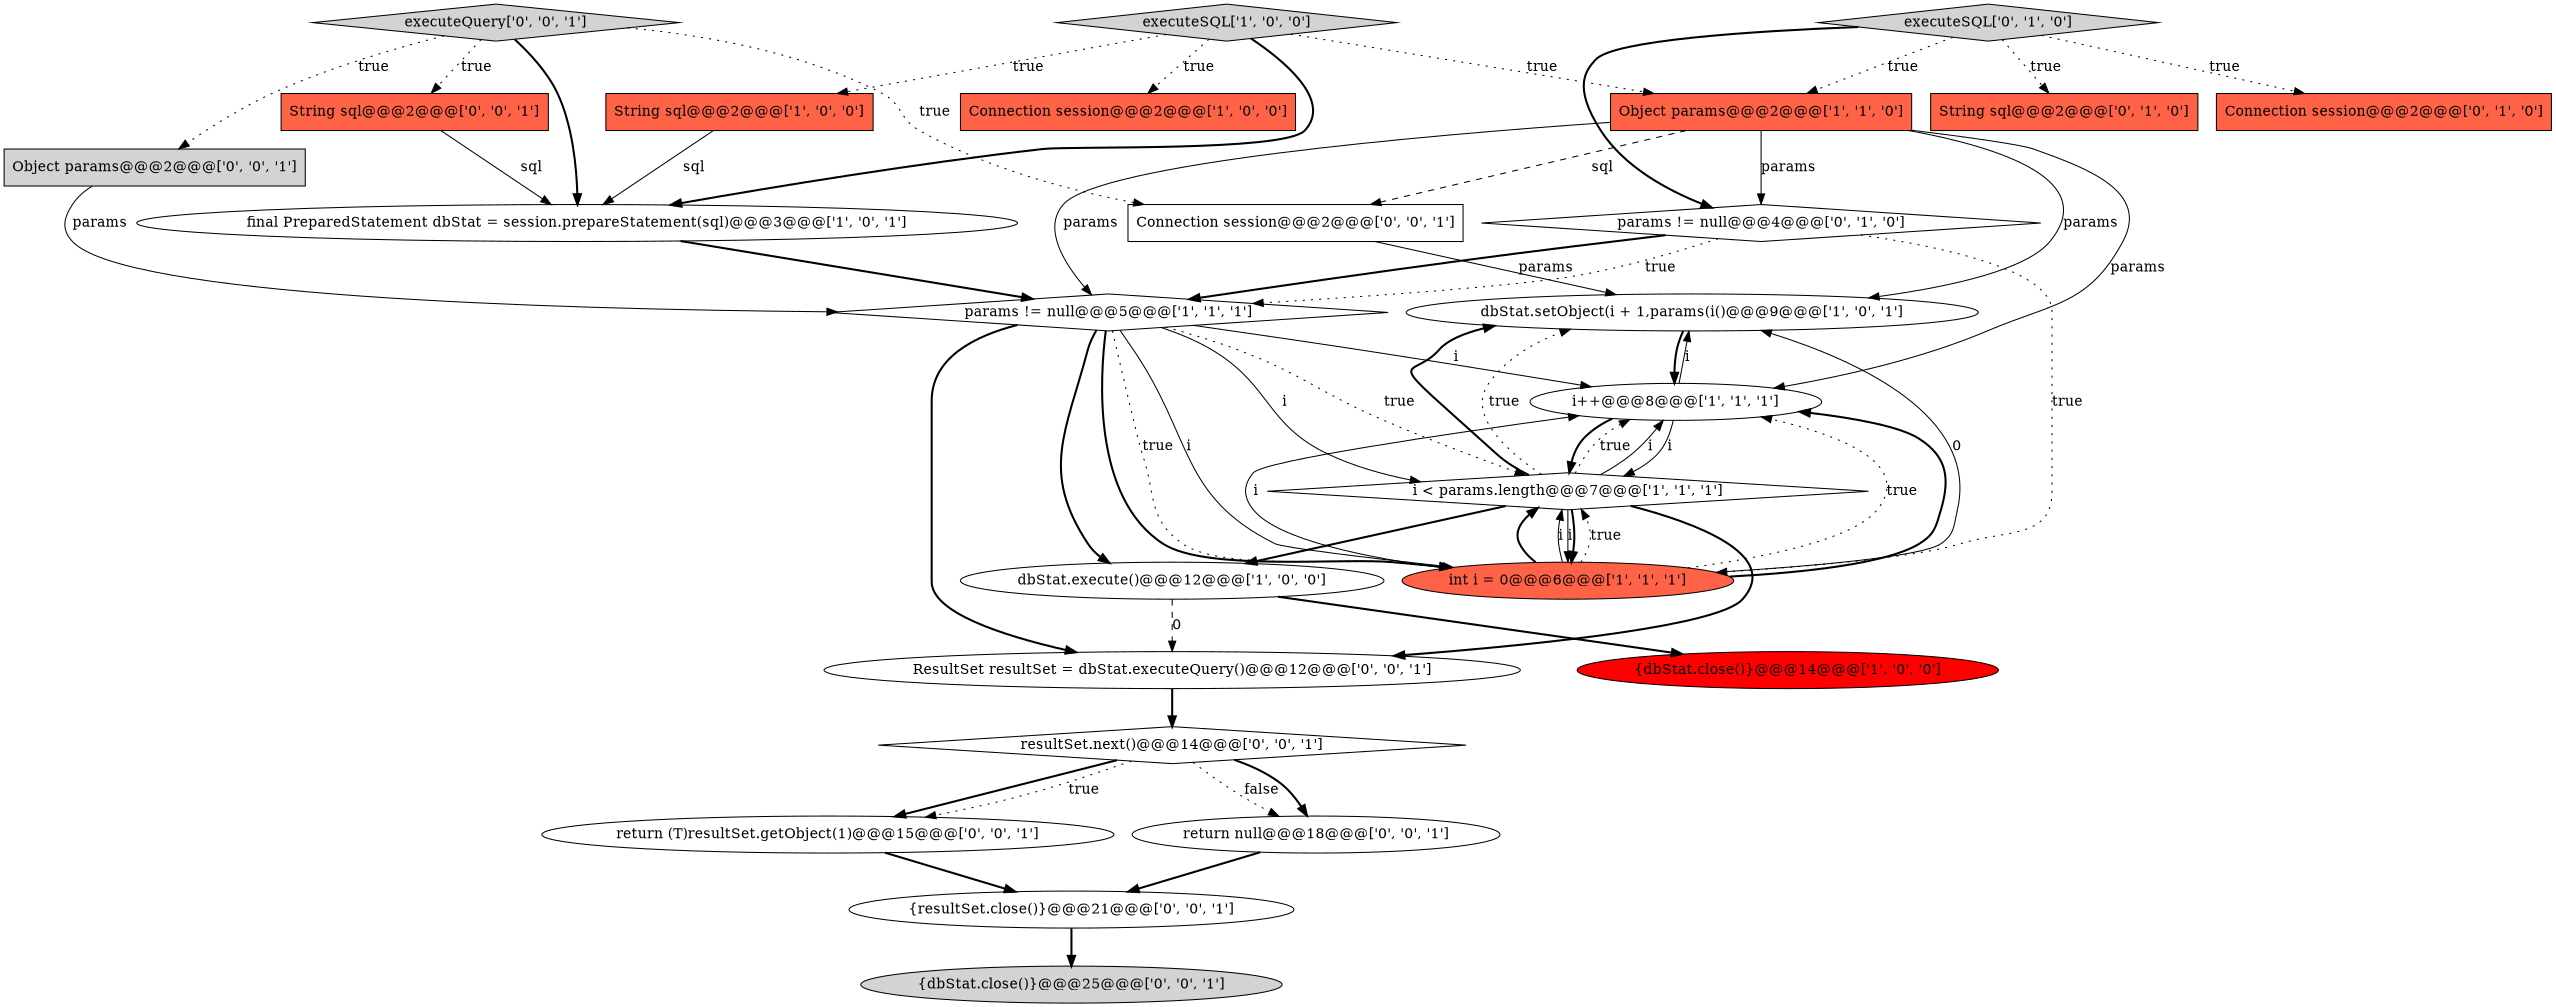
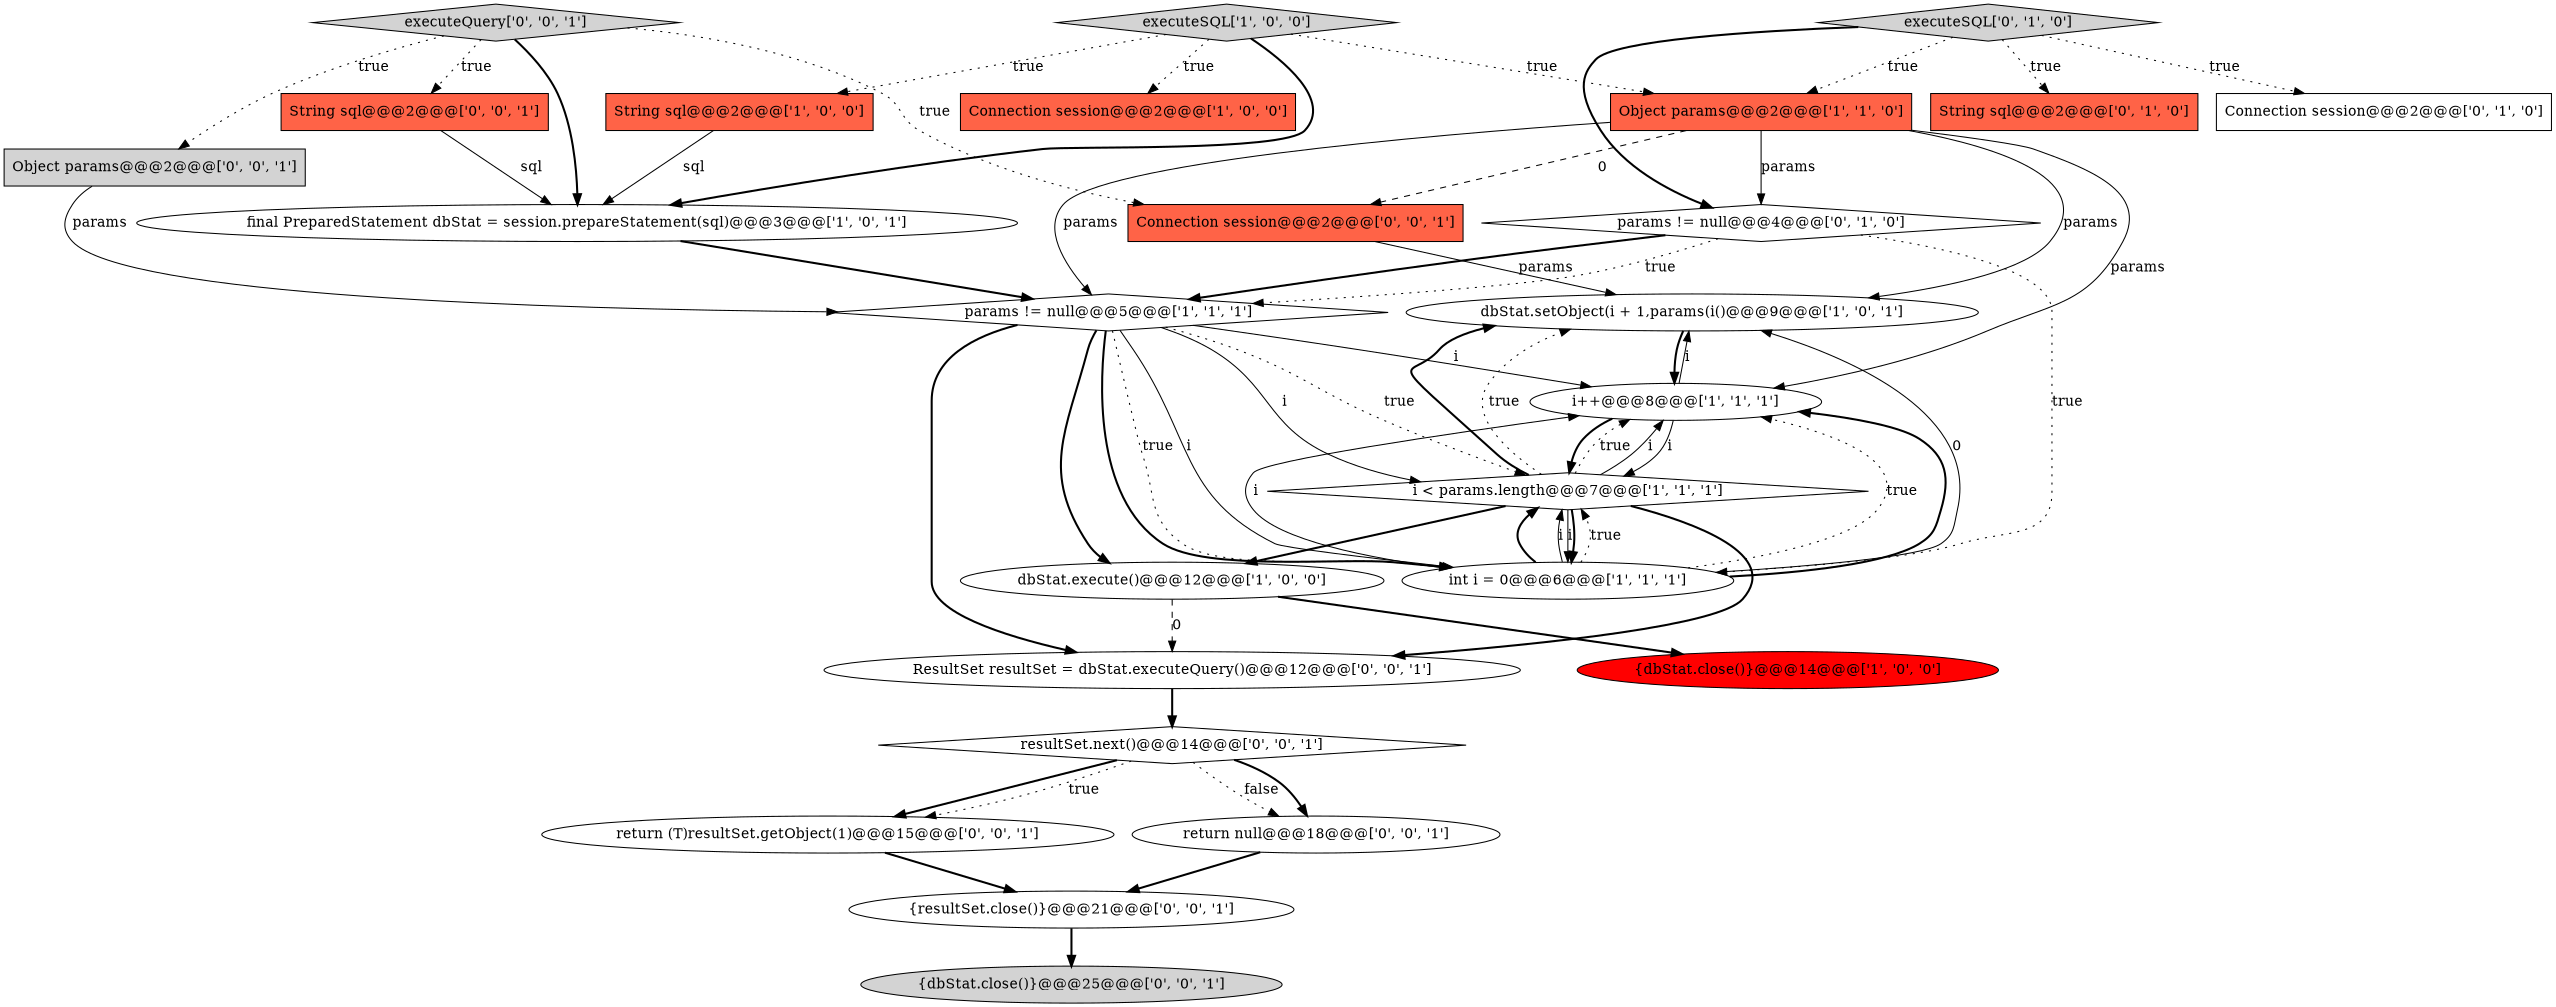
(2384, 112) -> (2384, 112)
(1603, 168) -> (1603, 168)
(1296, 223) -> (1296, 223)
(1568, 581) -> (1568, 581)
